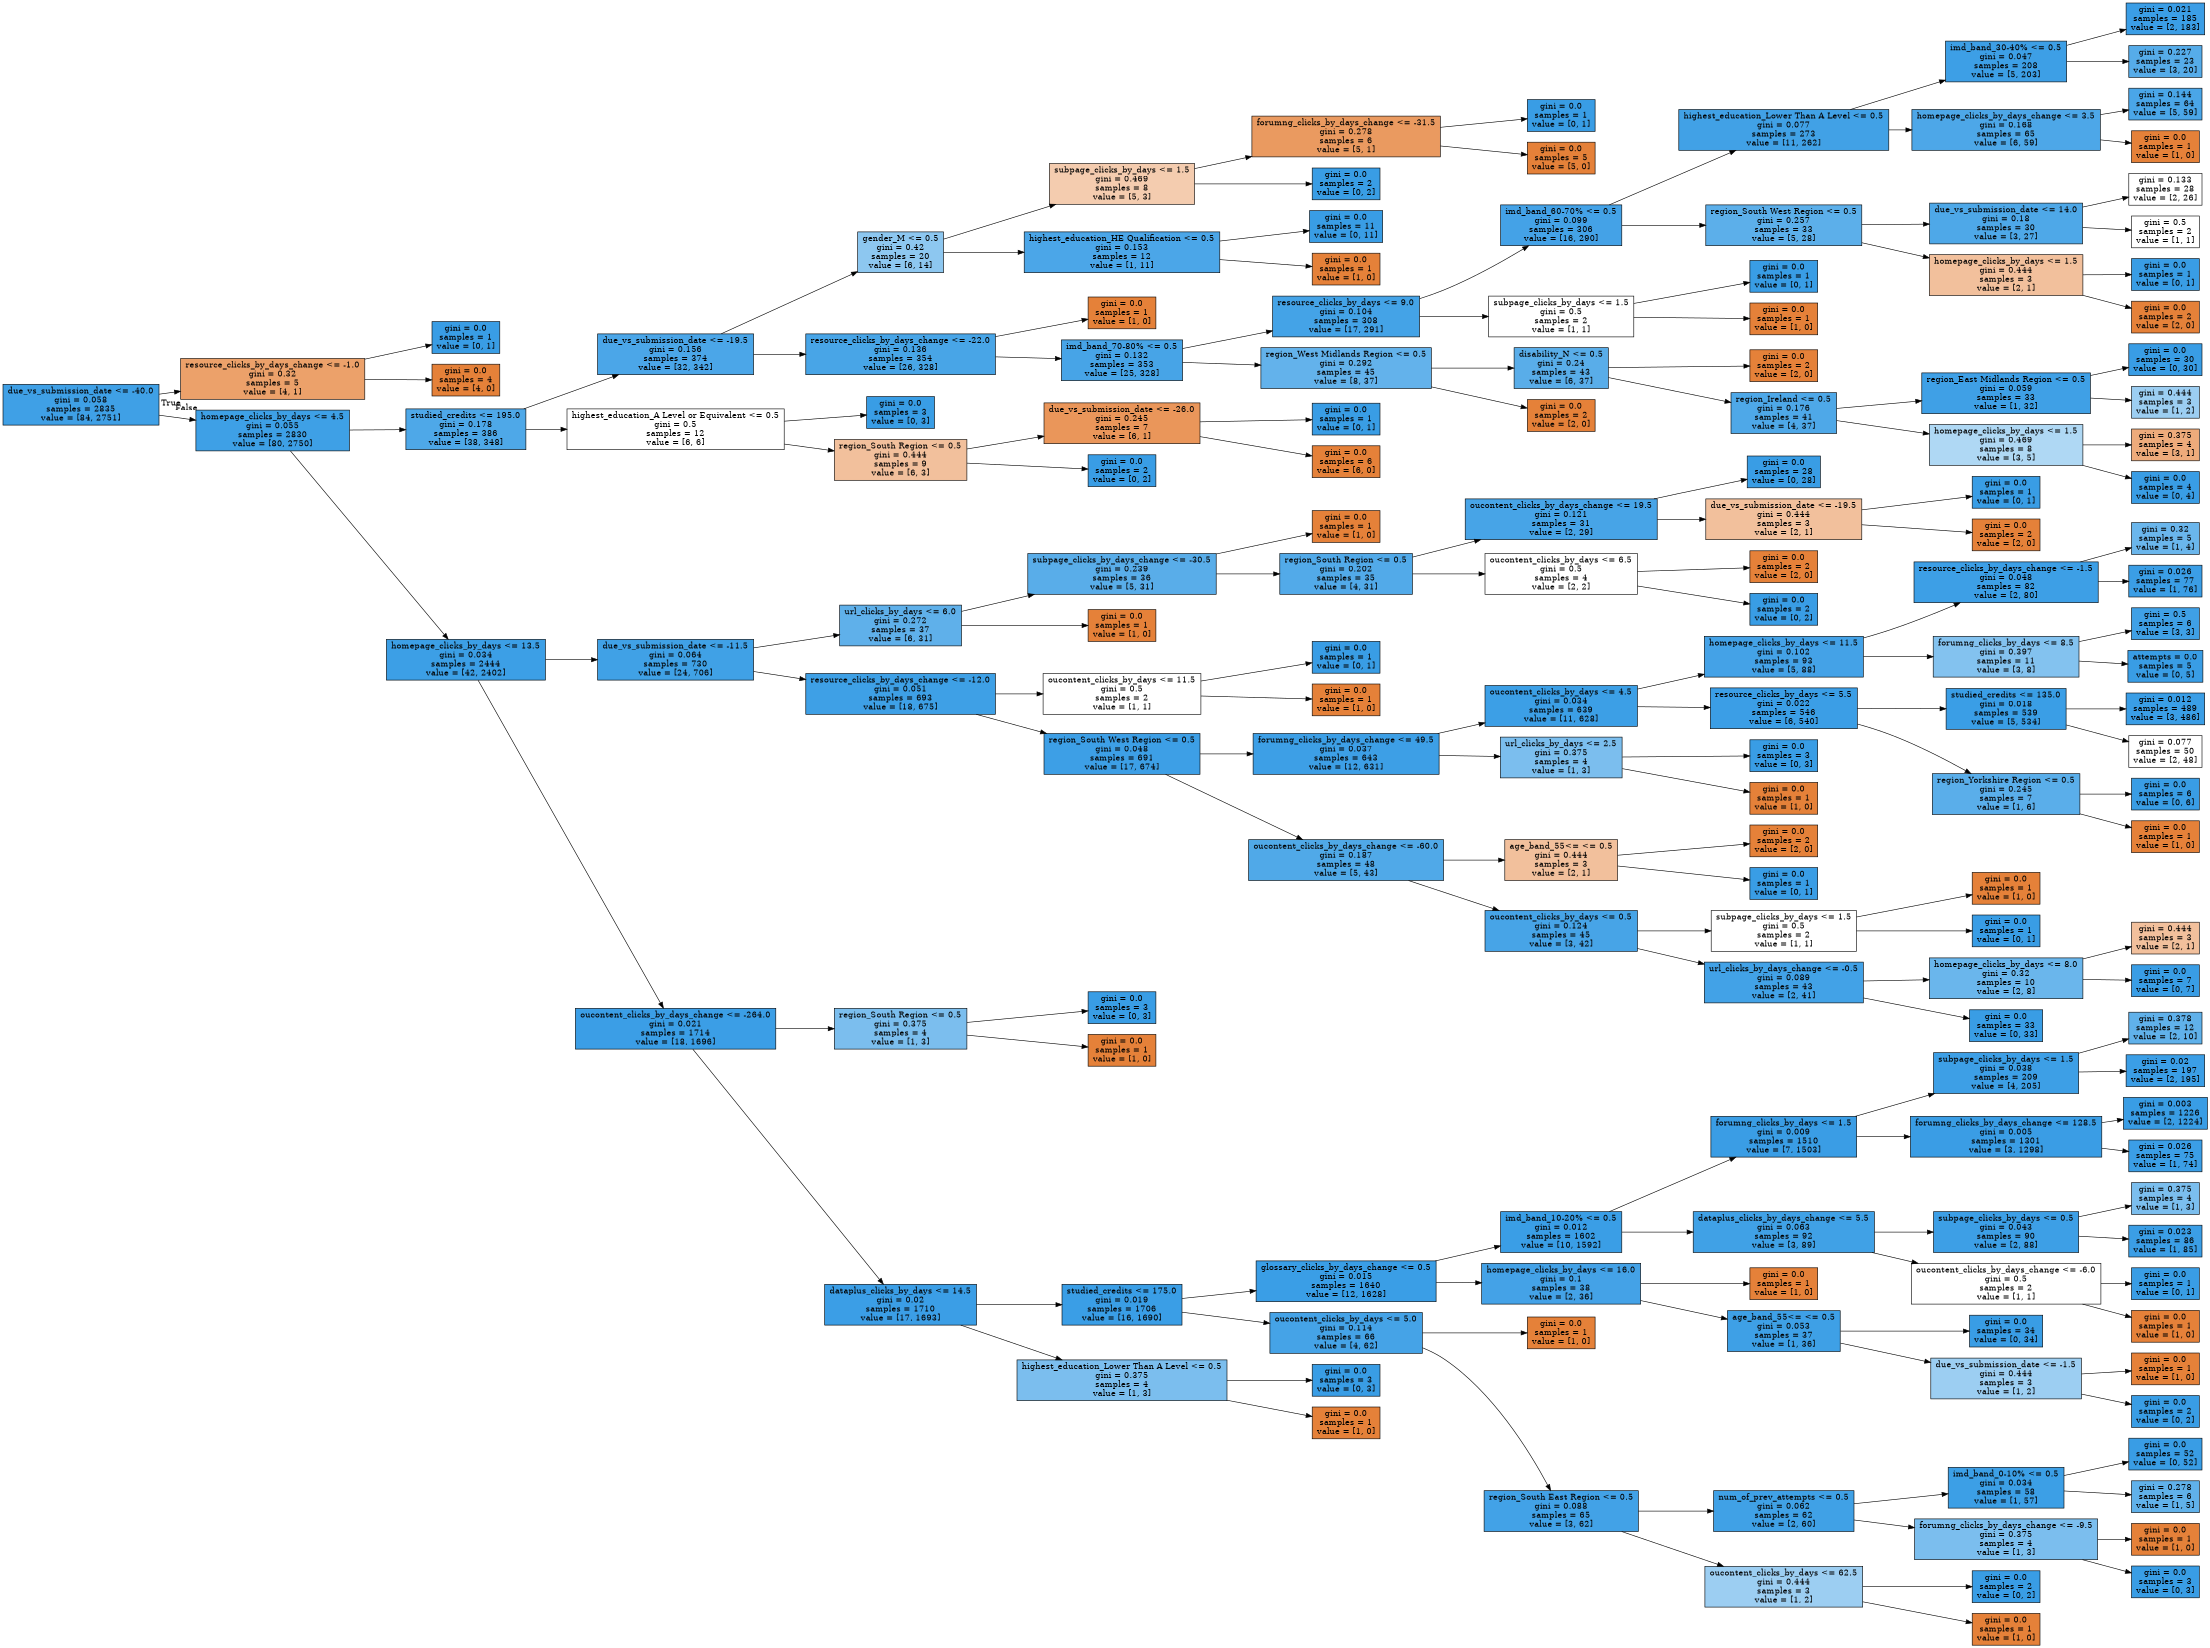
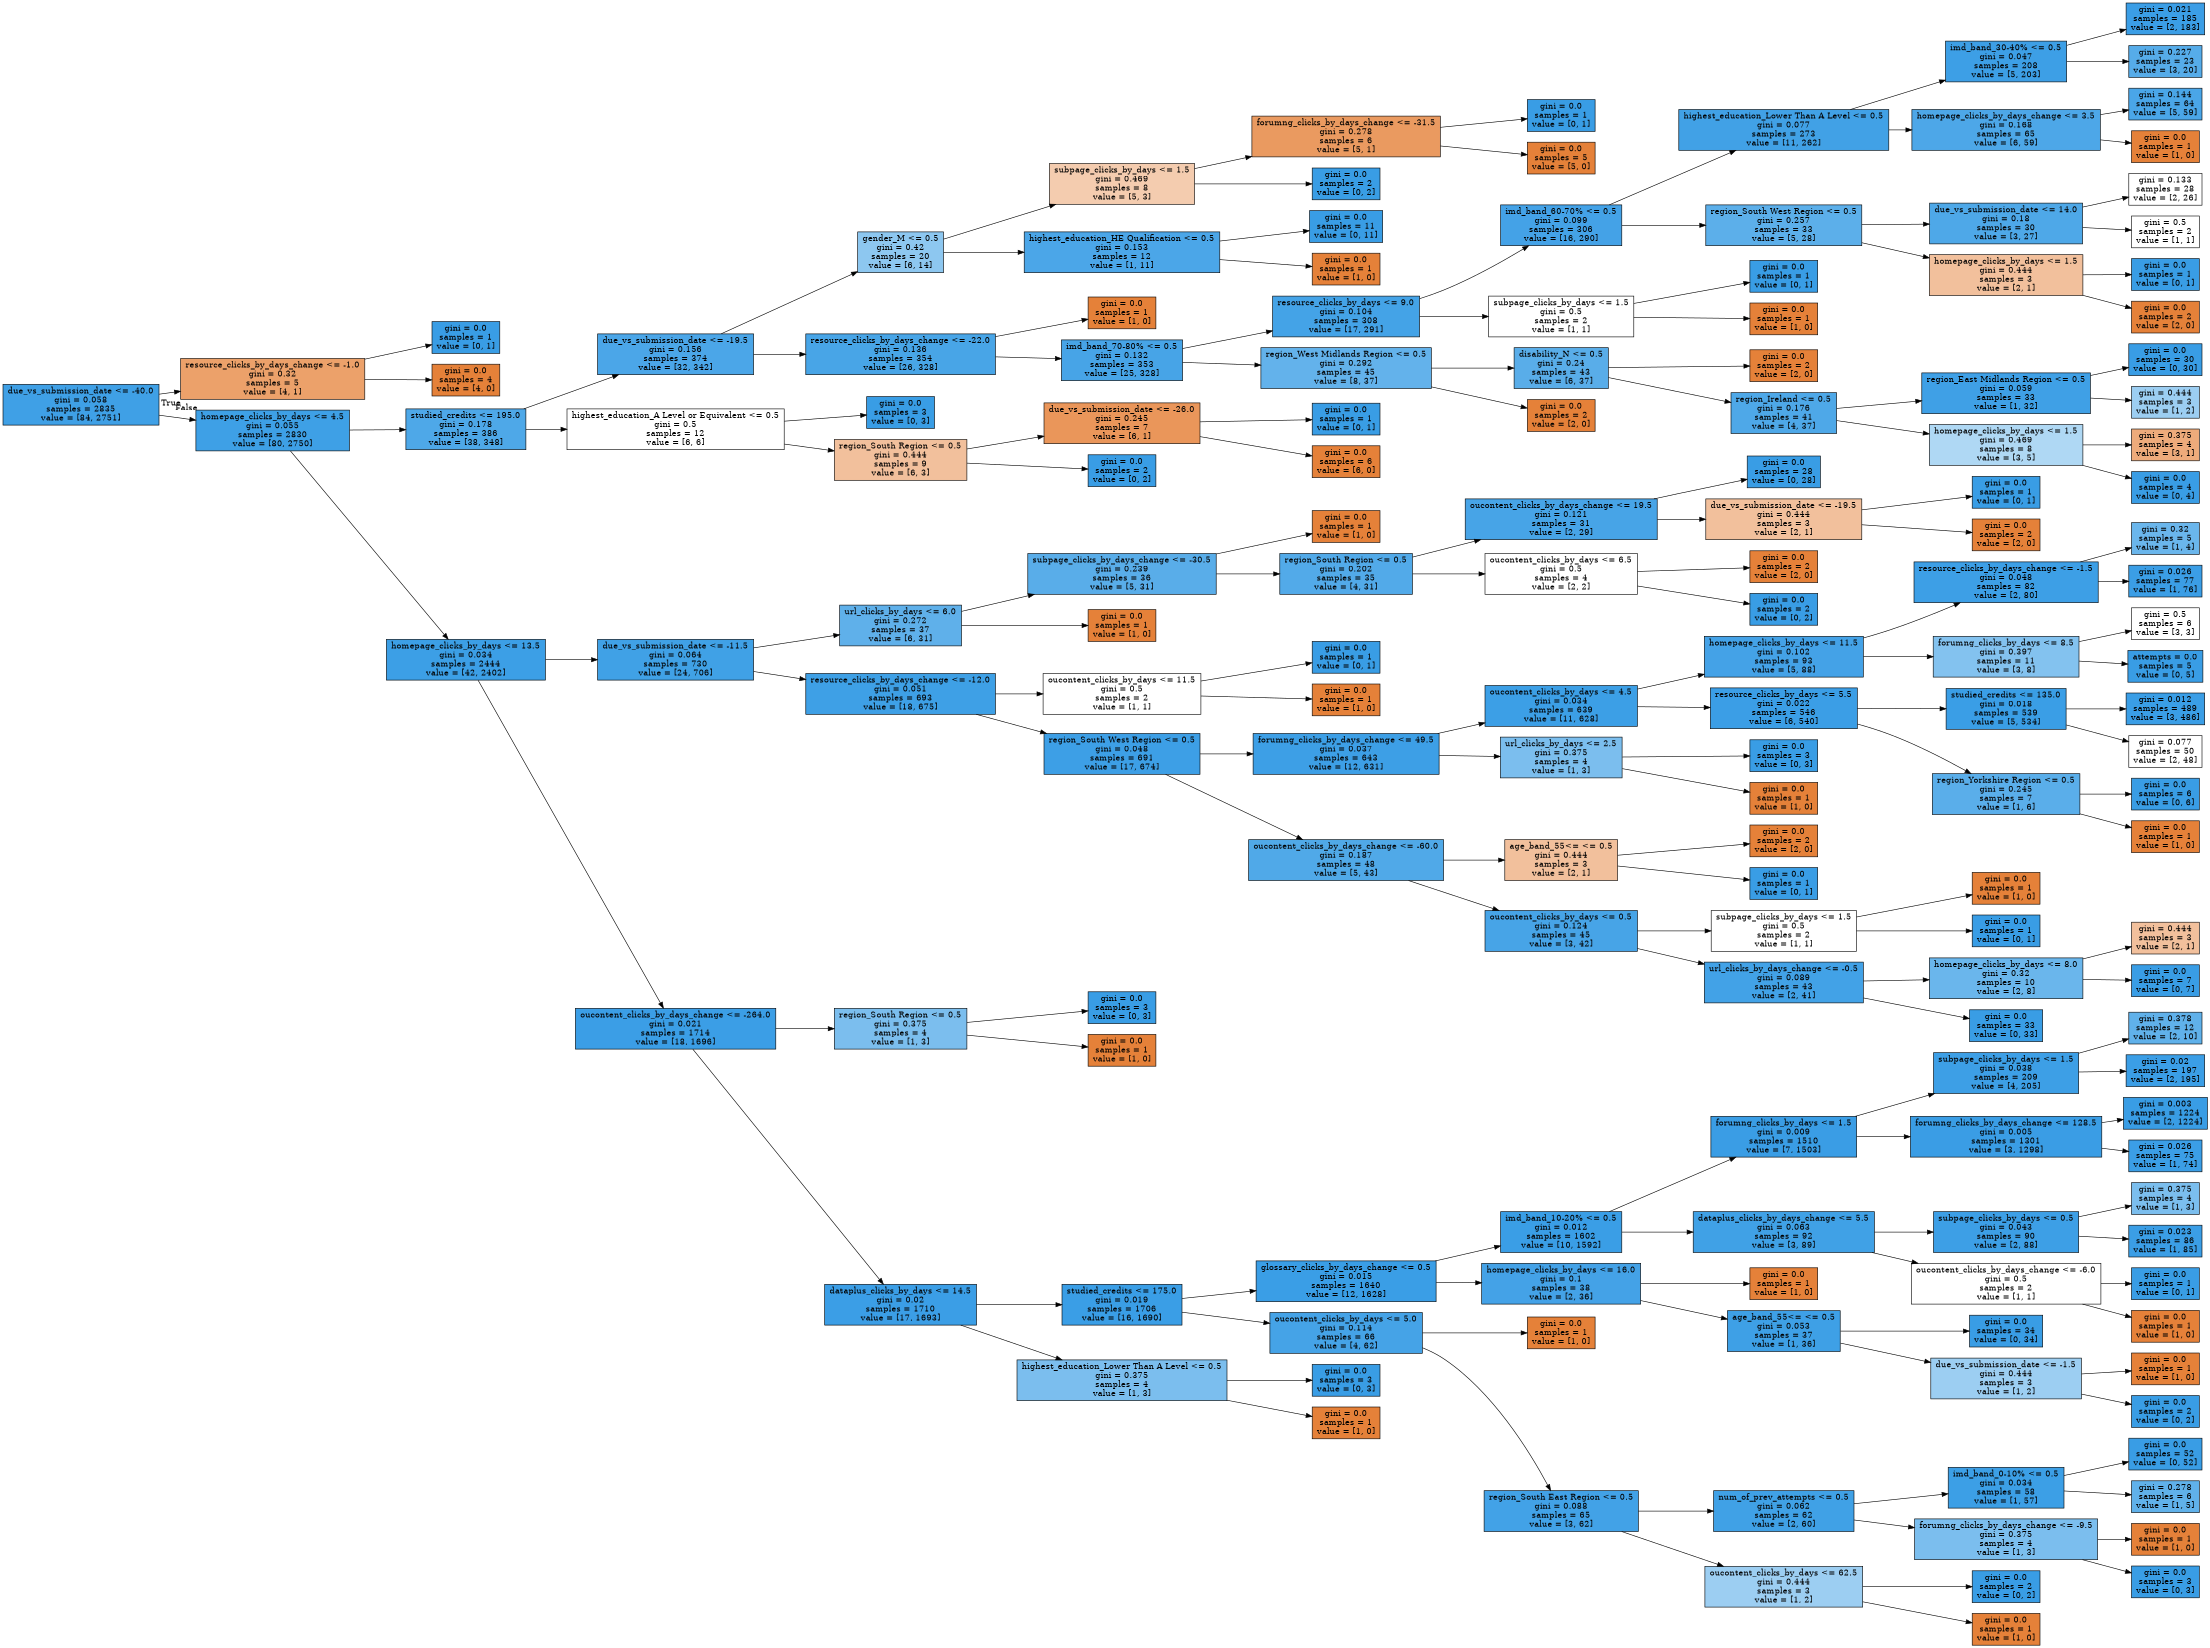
(2165, 624) -> (2165, 624)
(2165, 1113) -> (2165, 1113)
